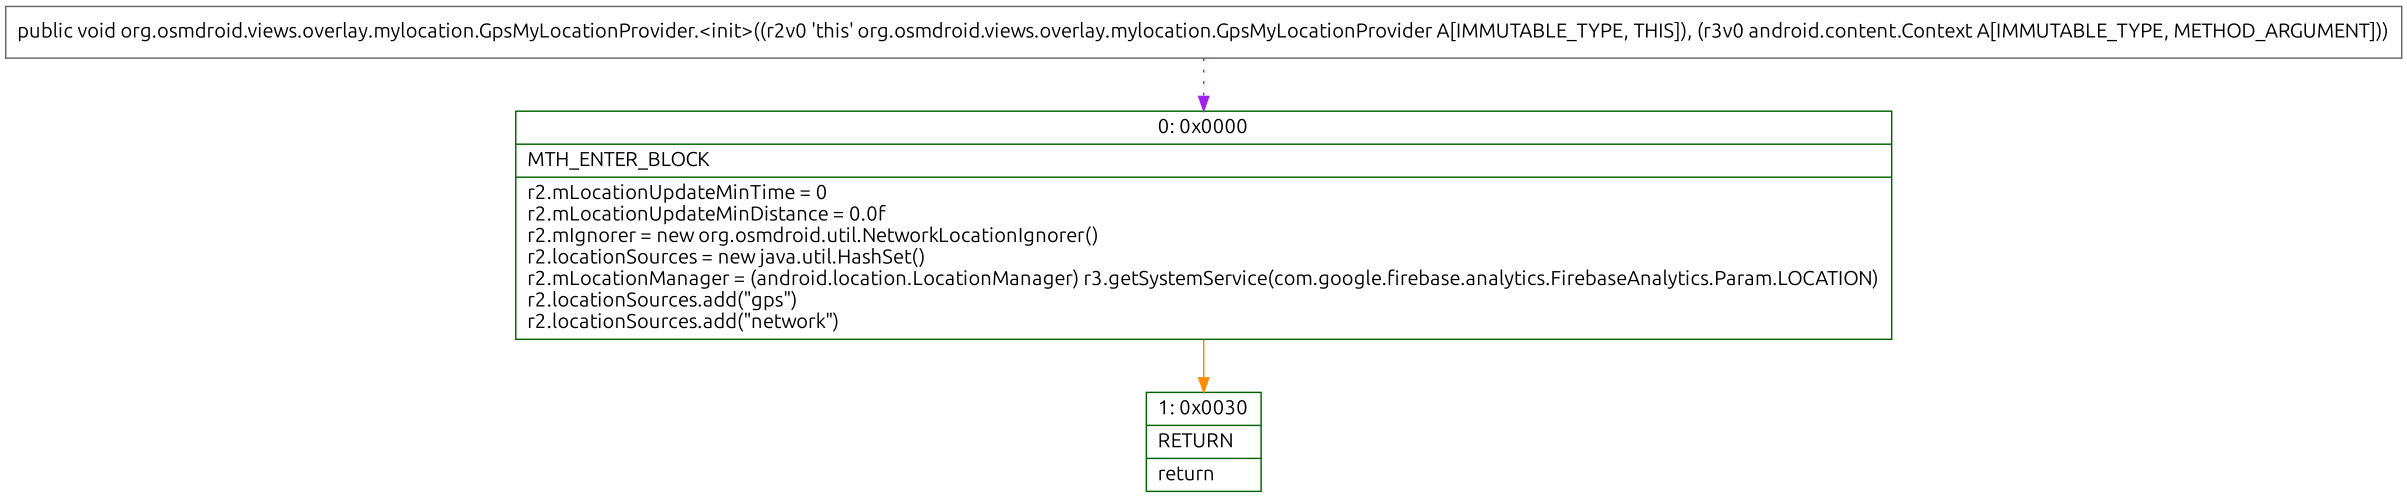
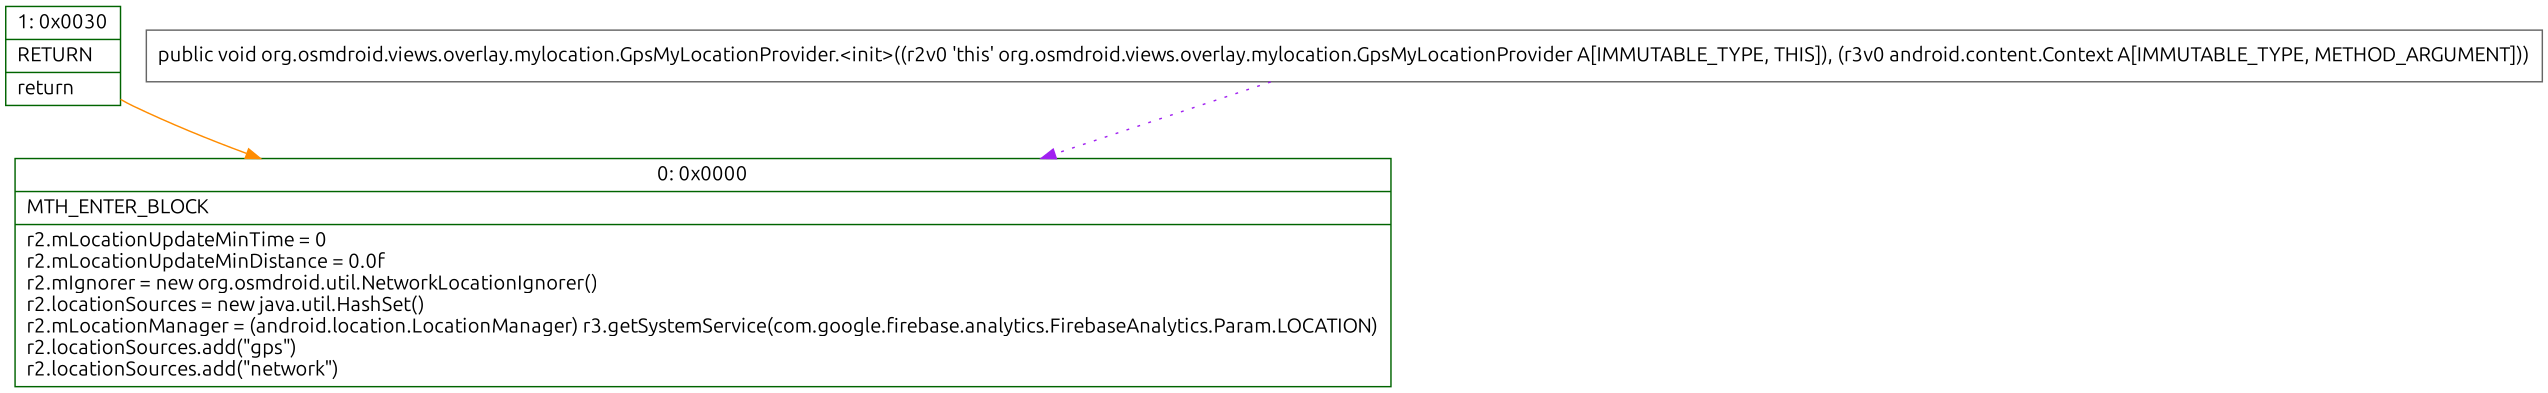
(1204, 359) -> (183, 128)
